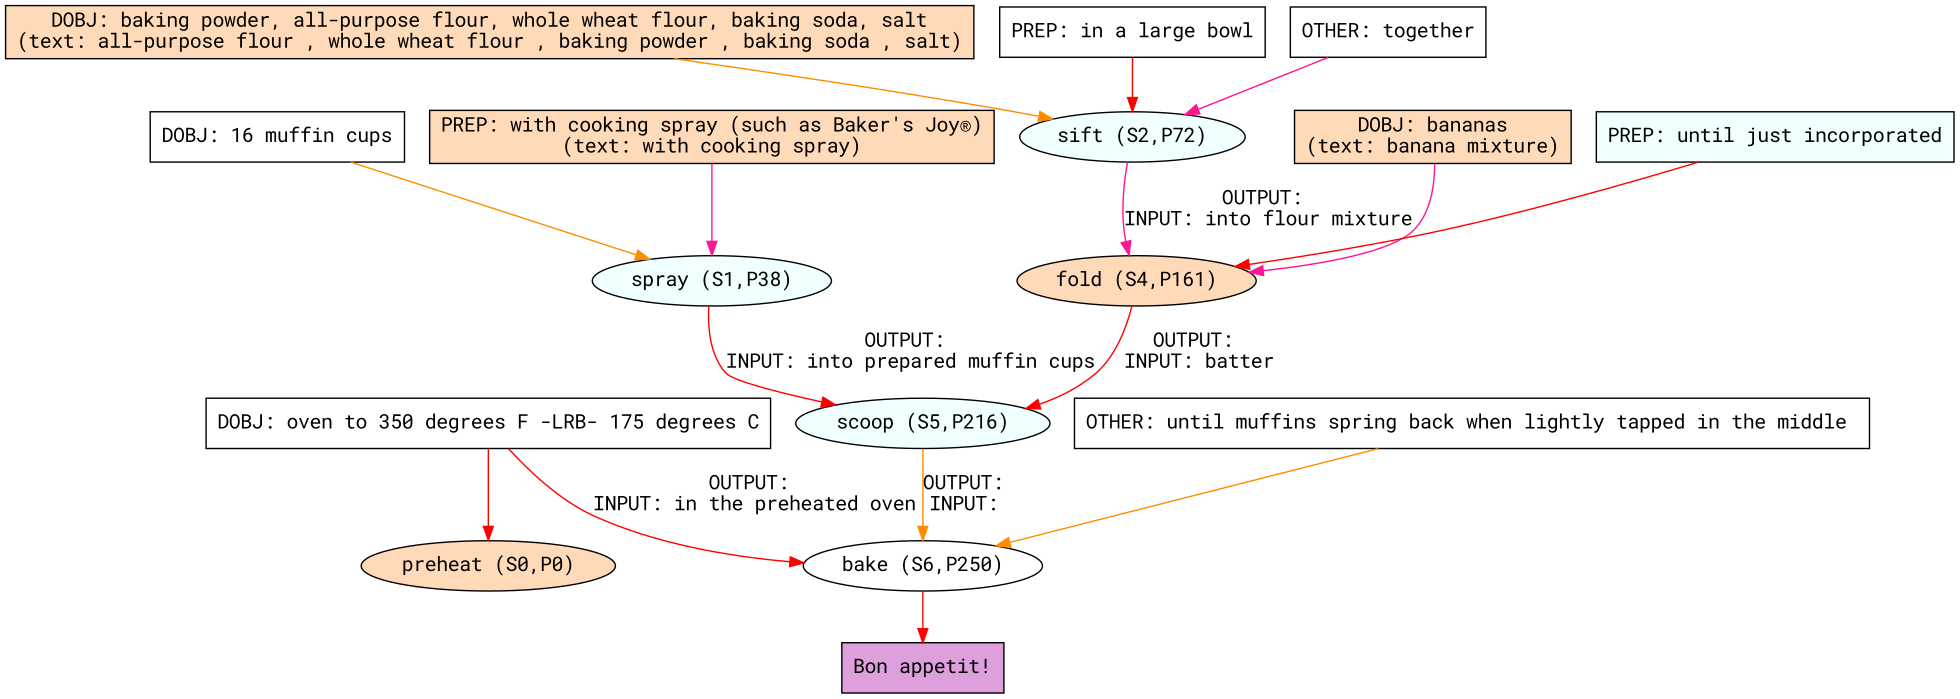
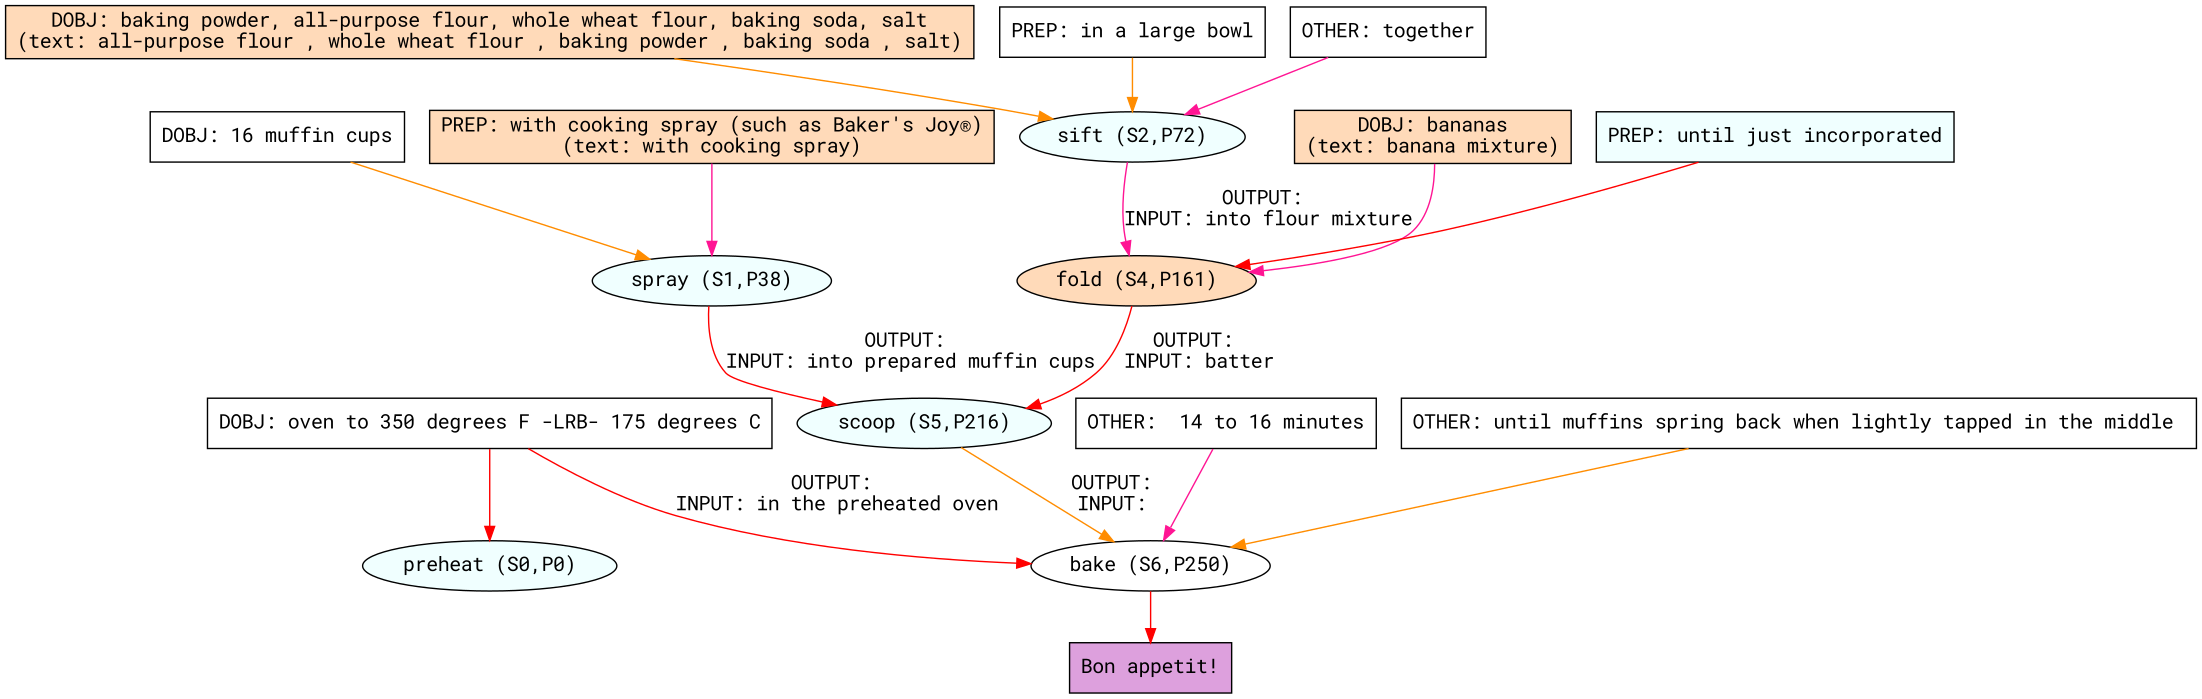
(1132, 77) -> (1132, 77)
none -> (1226, 423)
(488, 566) -> (490, 566)
